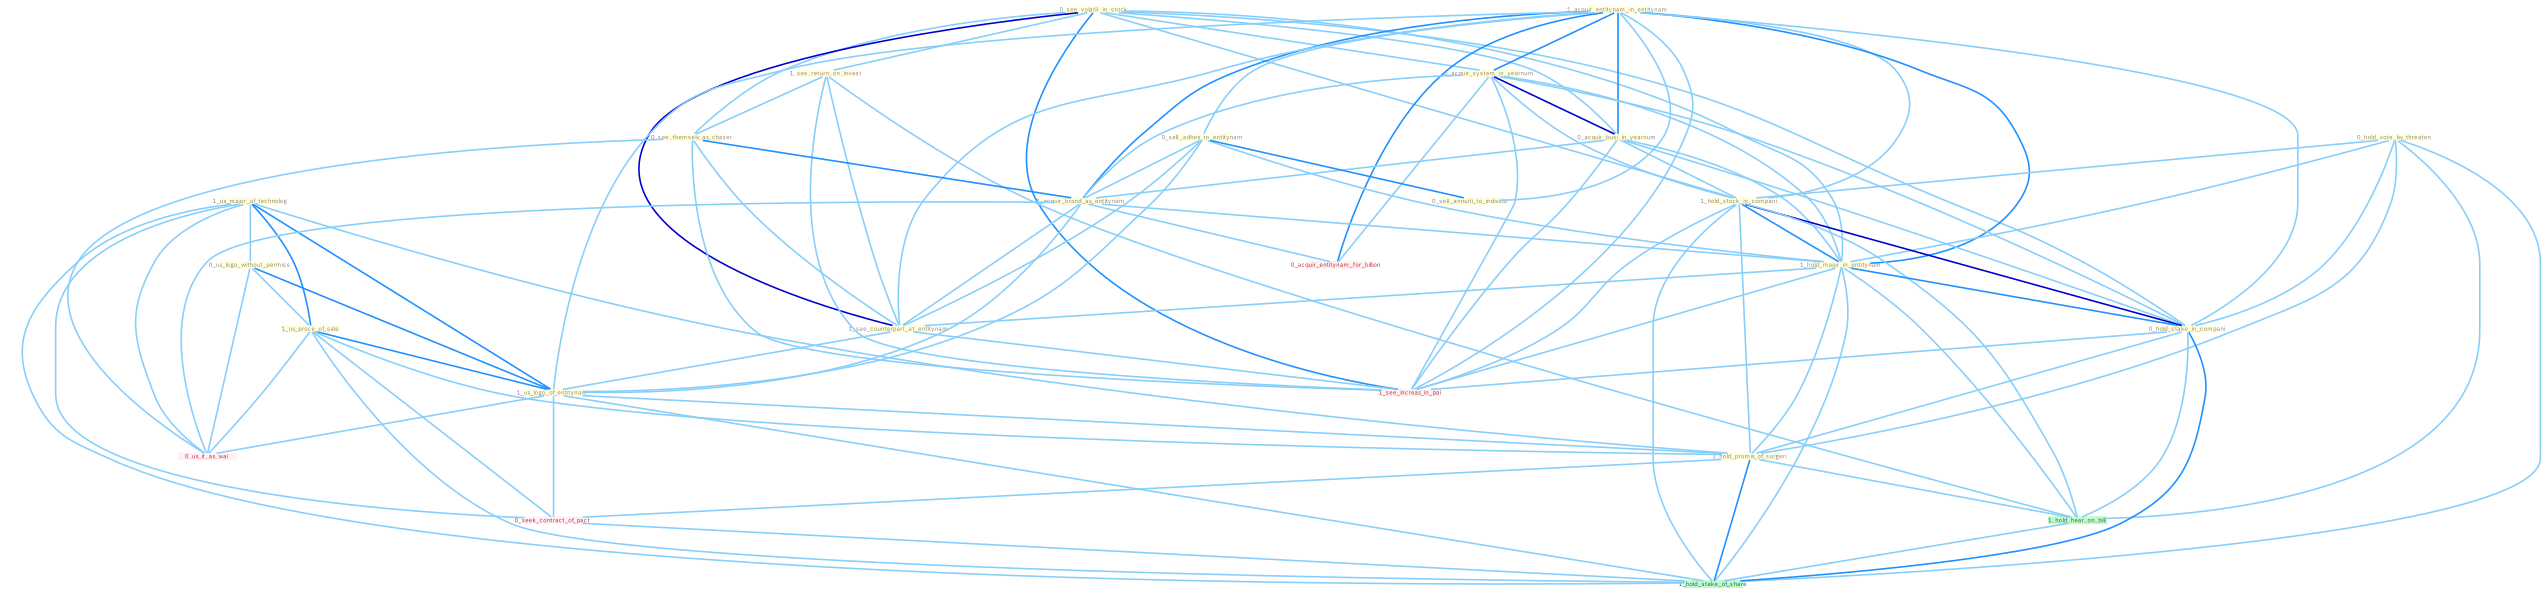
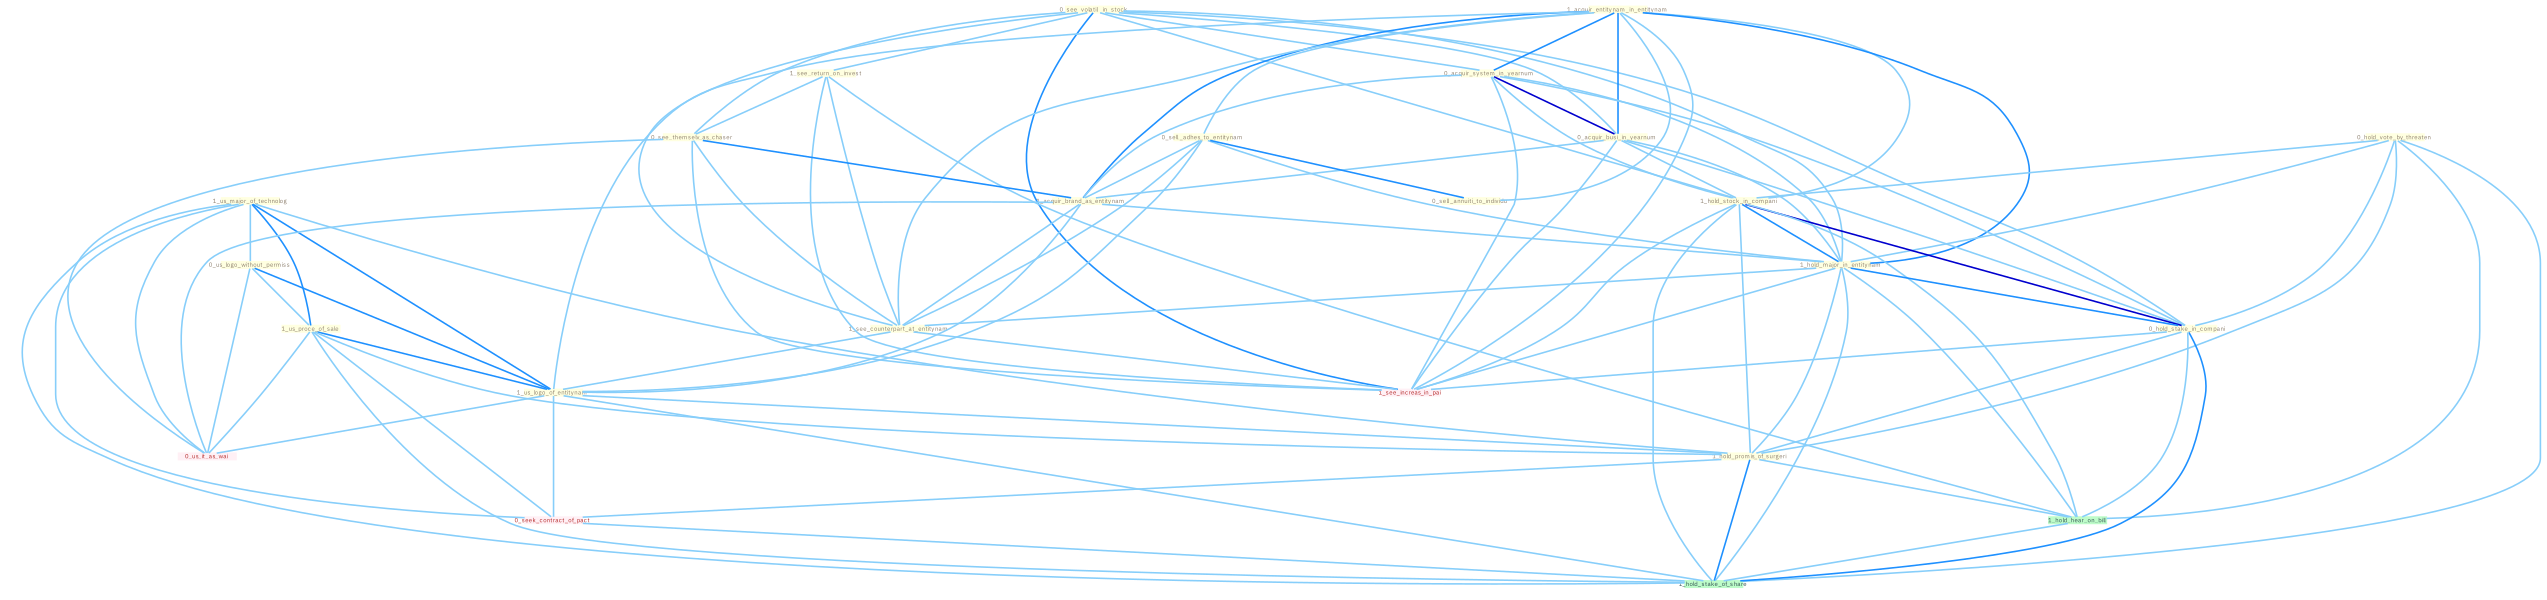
(2094, 65) -> none
(642, 161) -> (642, 161)
(1337, 265) -> none
